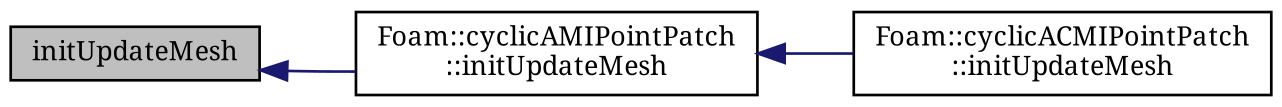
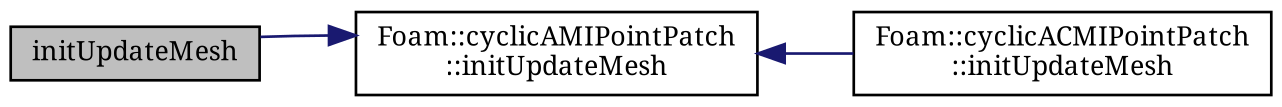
(322, 71) -> (294, 36)
